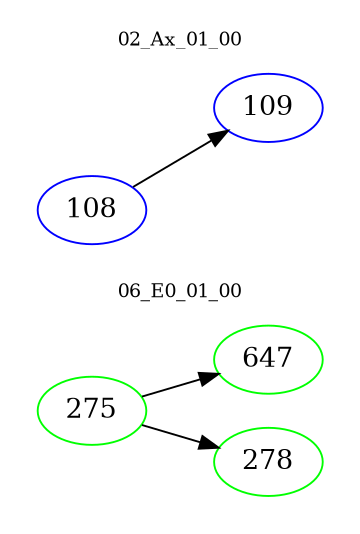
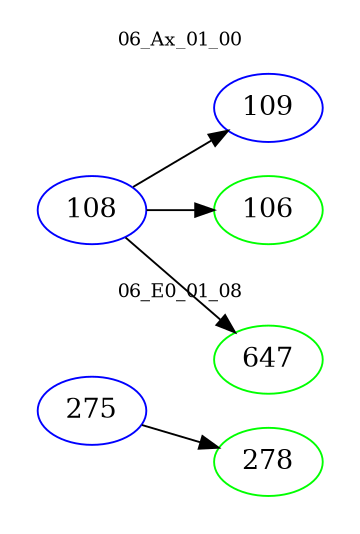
(180, 41) -> (180, 41)
none -> (268, 210)
(180, 292) -> (180, 292)
(171, 388) -> (182, 287)
(92, 411) -> (92, 411)
